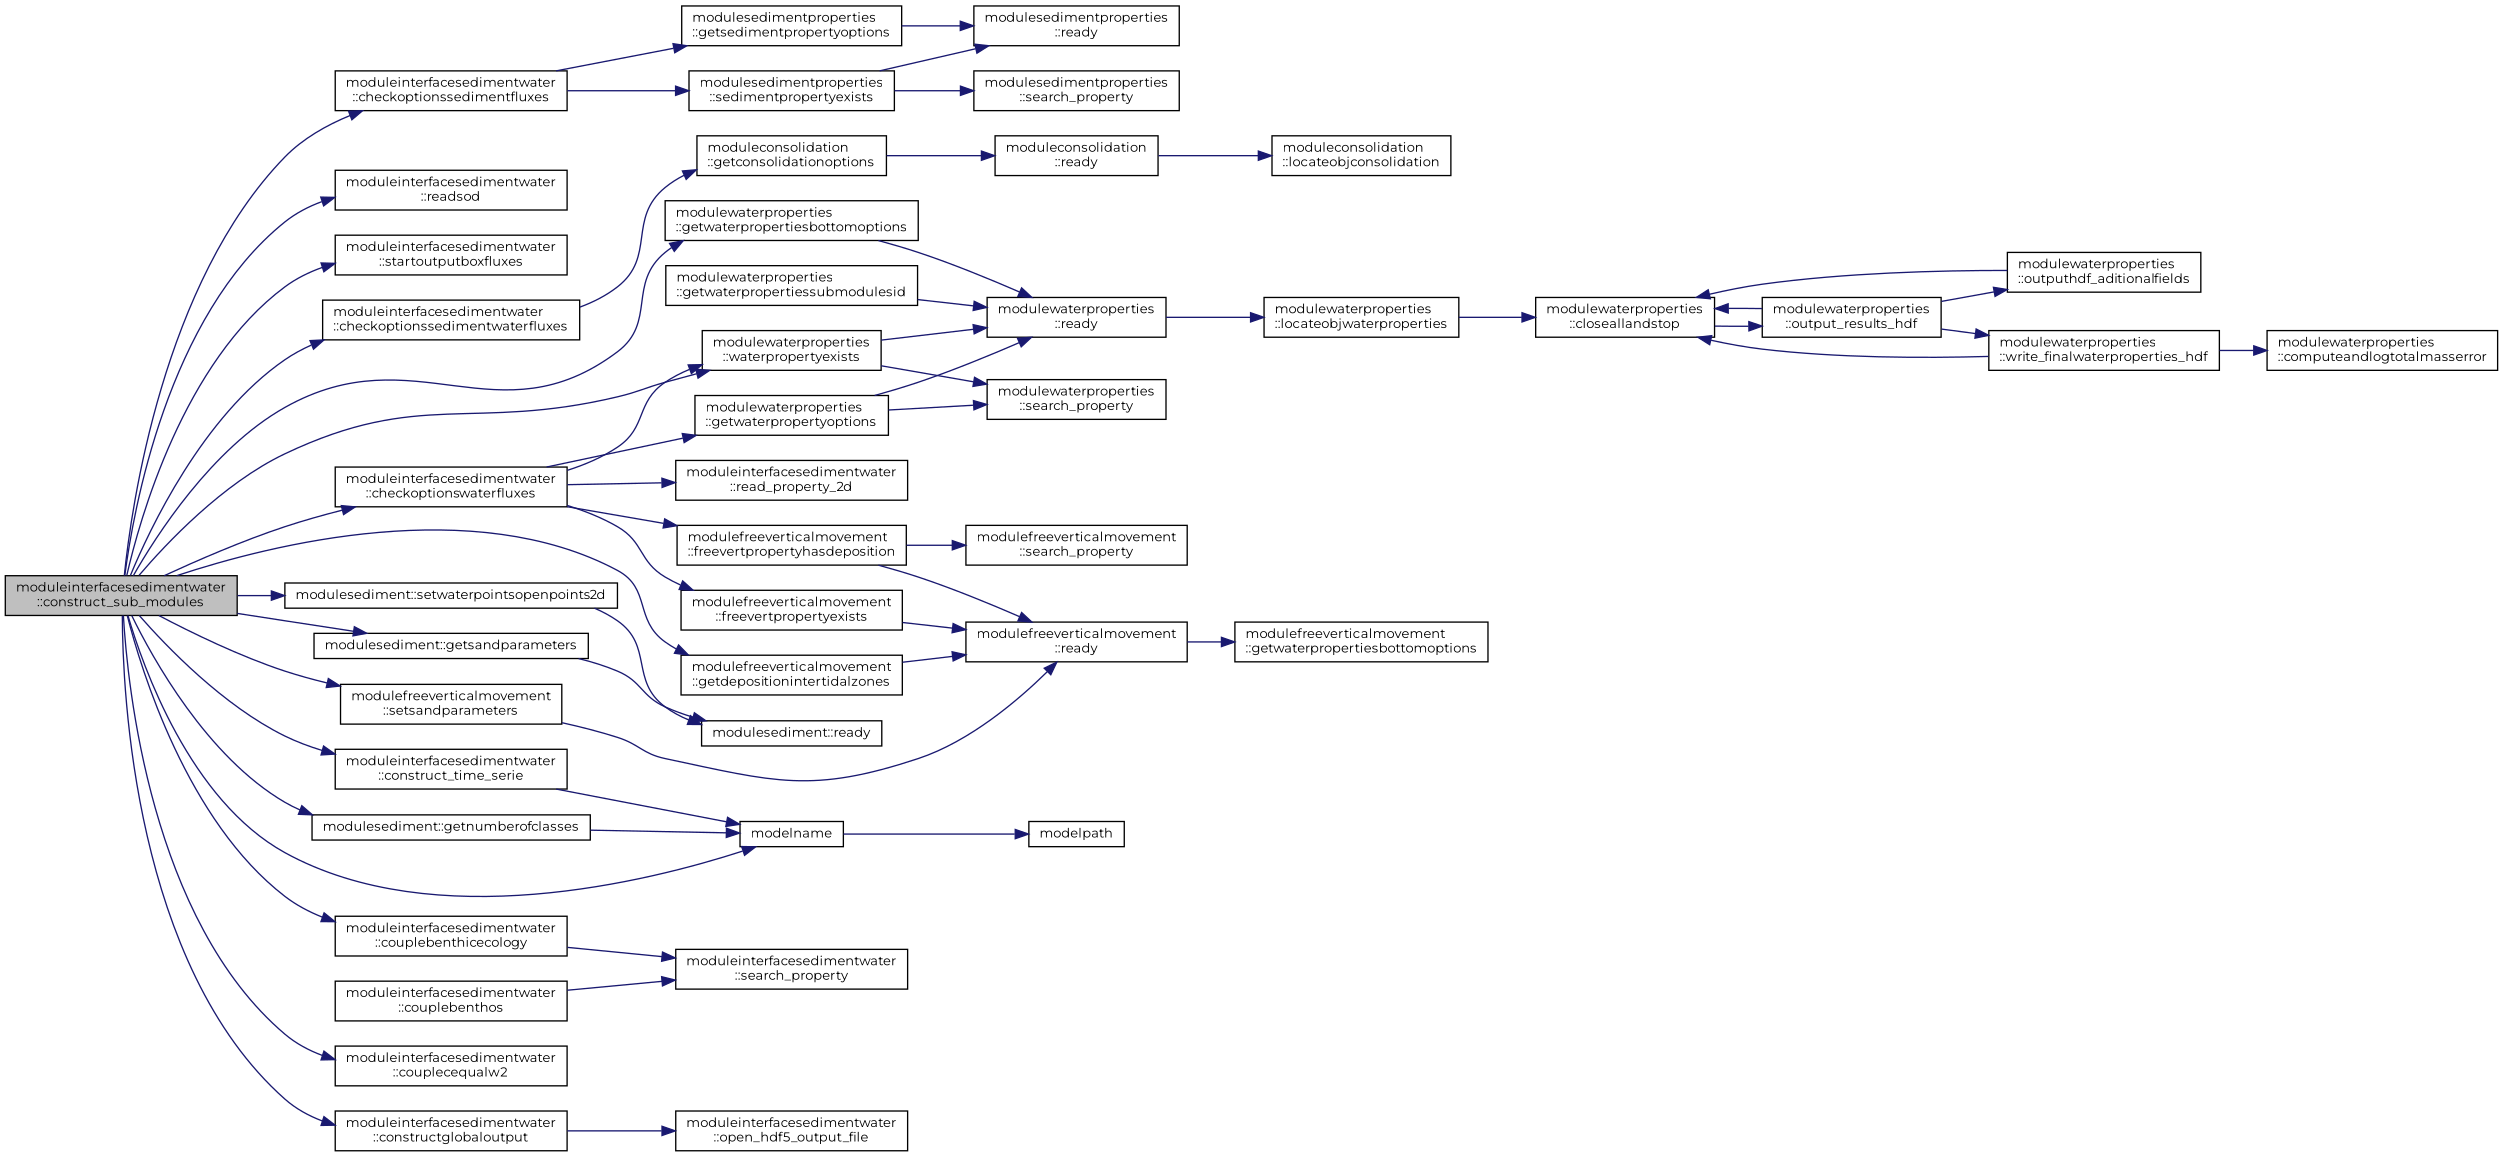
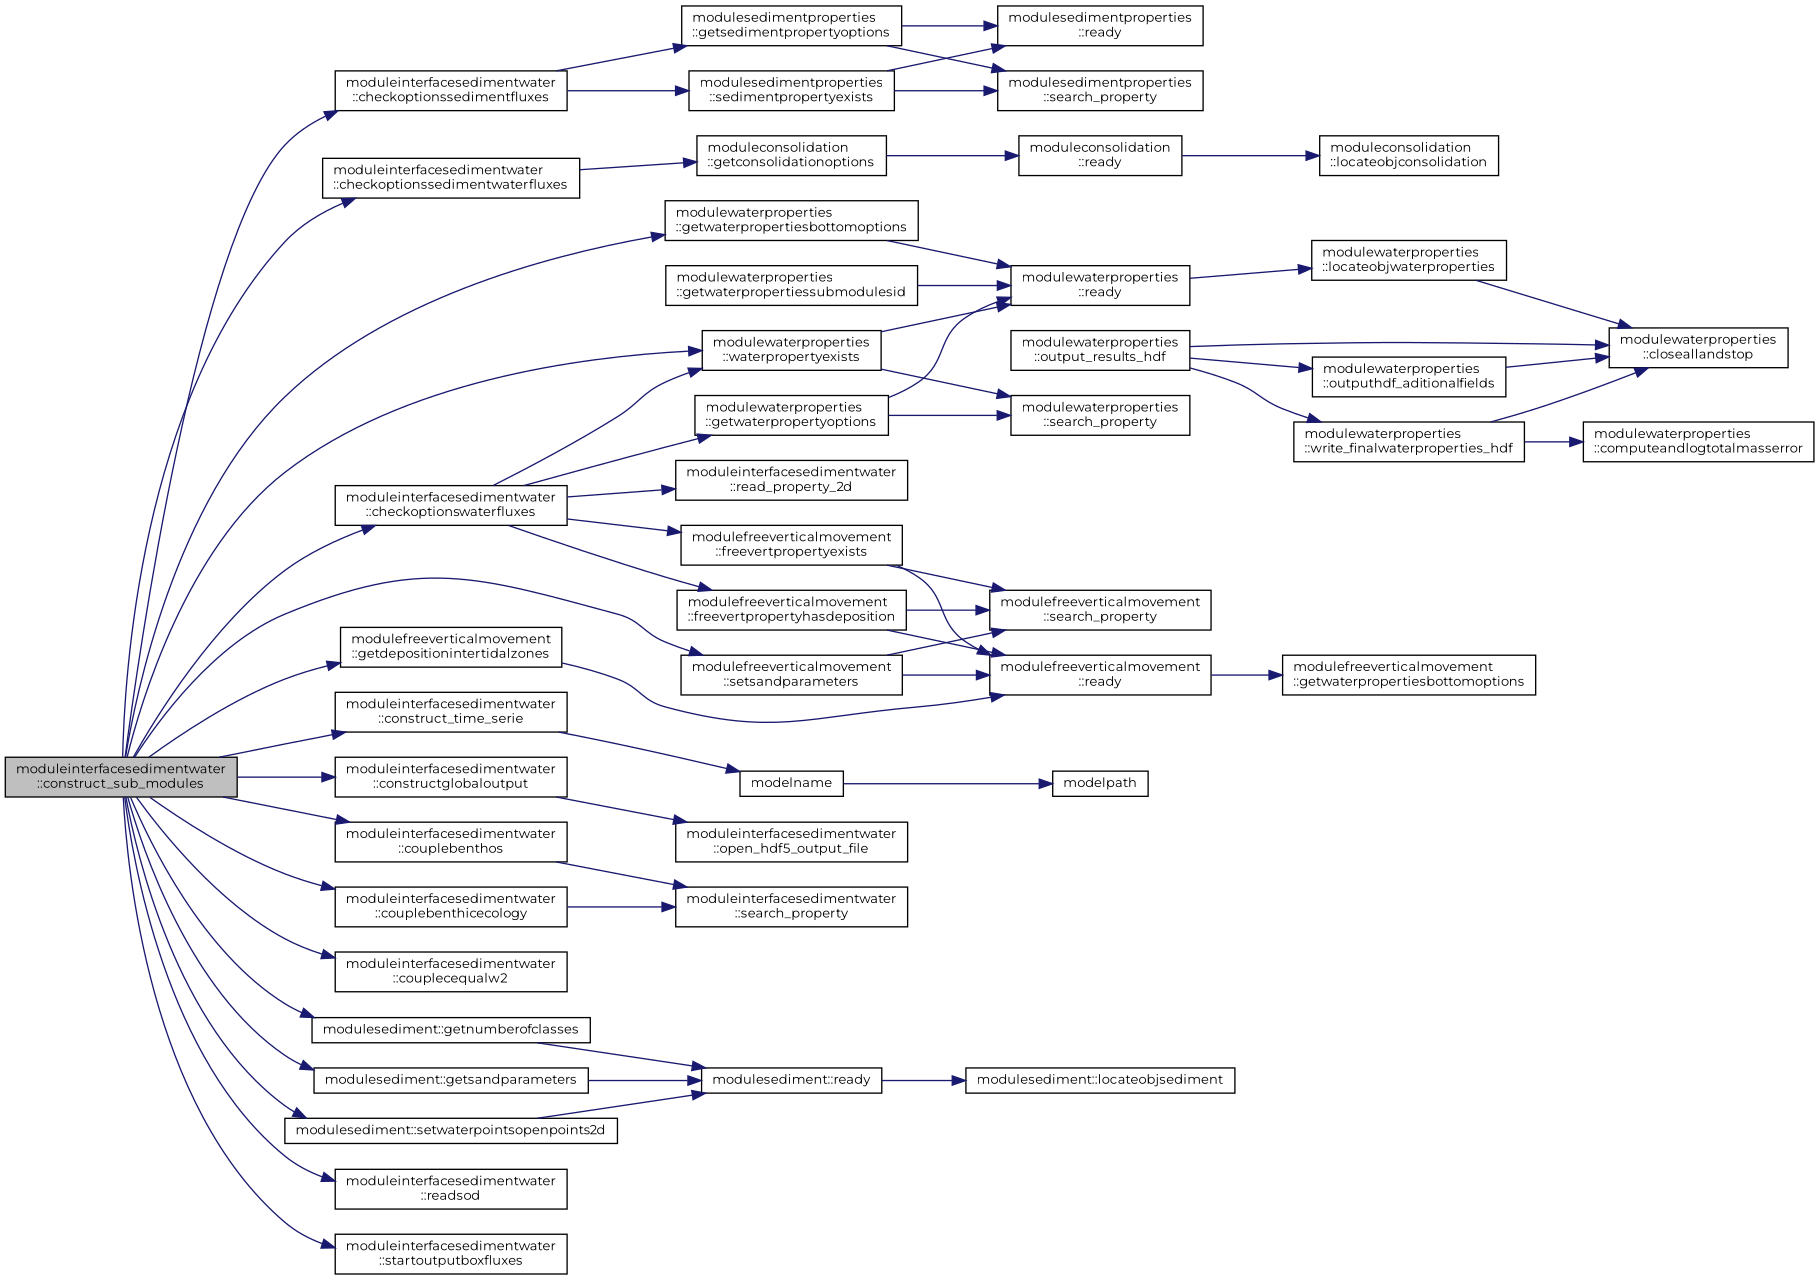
none -> (926, 54)
(1732, 326) -> none
none -> (940, 576)
none -> (926, 647)
(658, 831) -> (615, 1054)
(369, 883) -> (280, 808)
none -> (1100, 1081)
